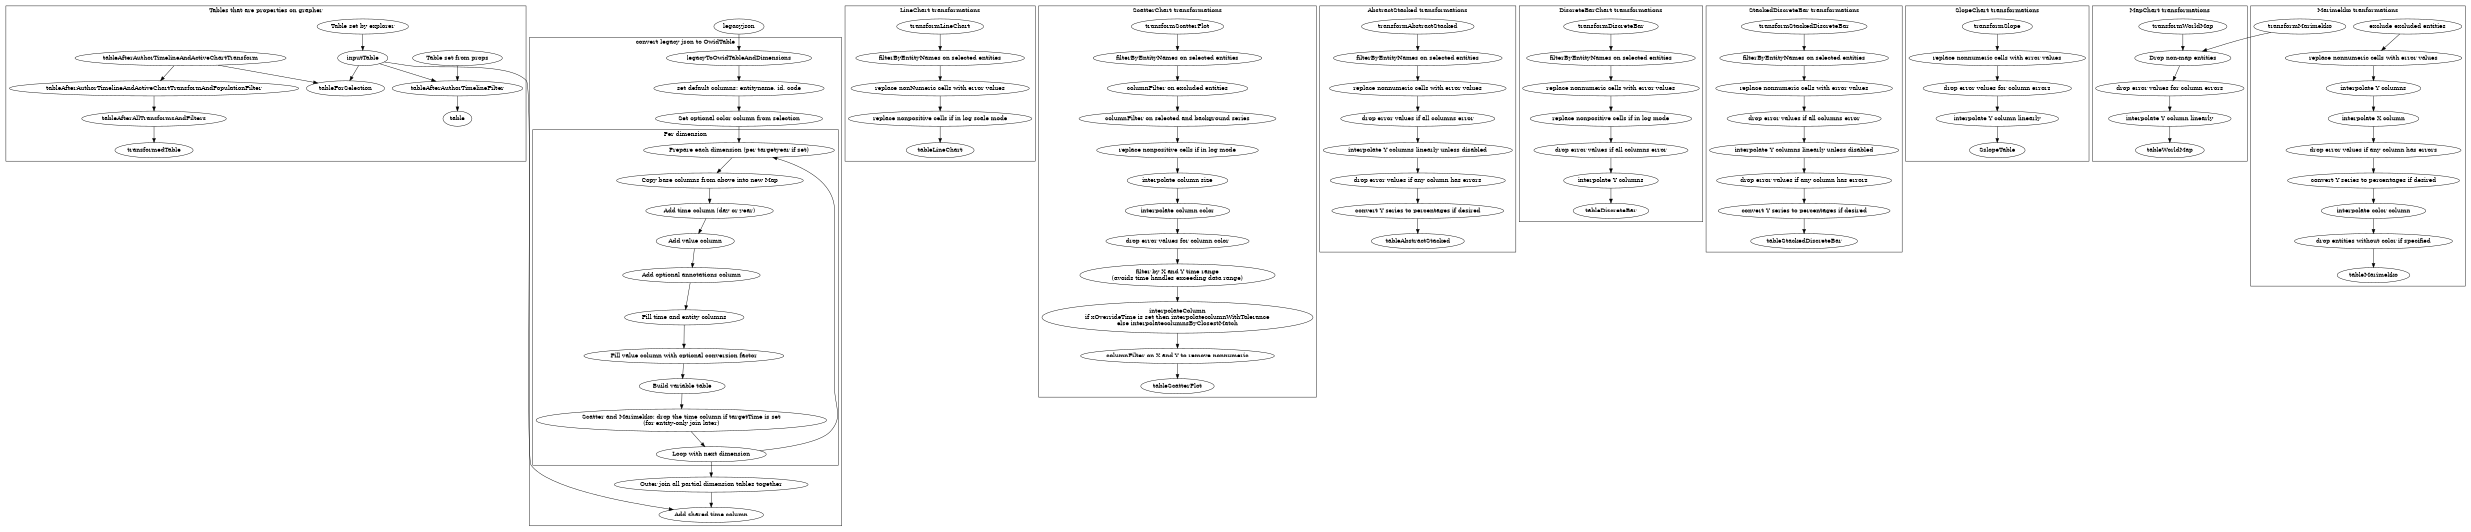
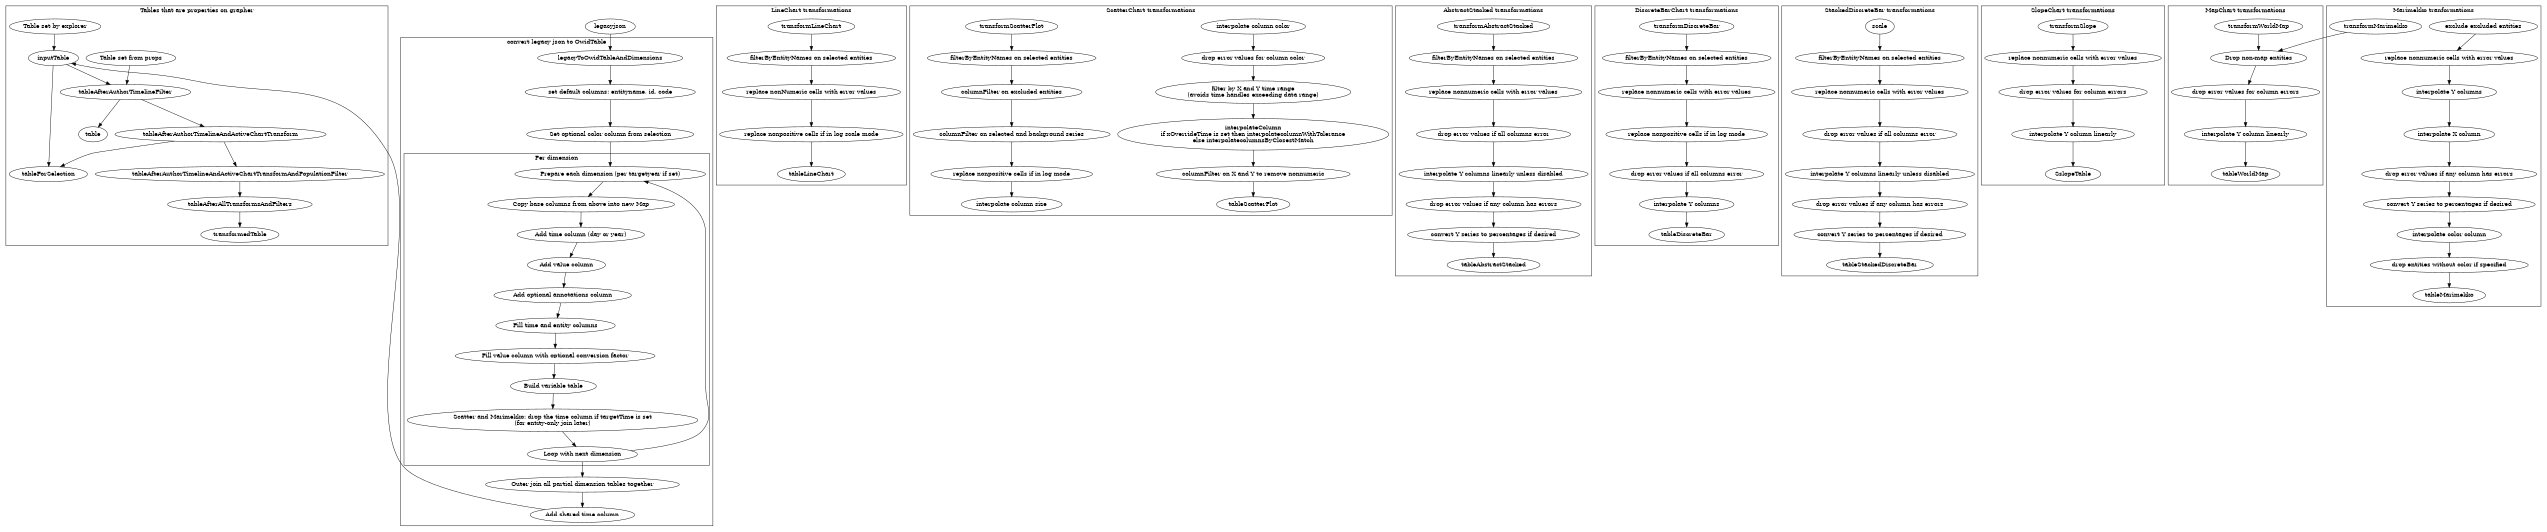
(1804, 27) -> (1880, 27)
none -> (171, 112)
(1177, 194) -> none
(529, 274) -> (398, 257)
